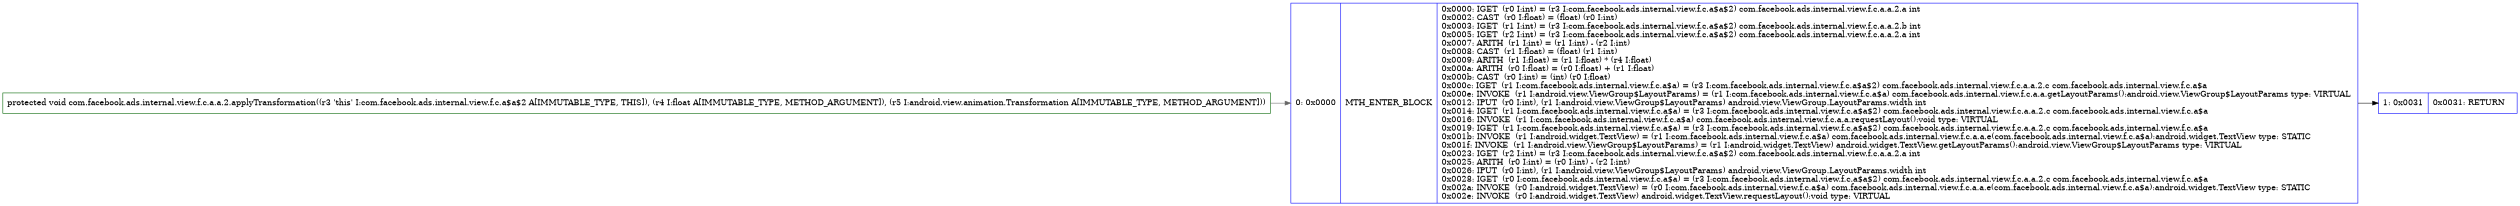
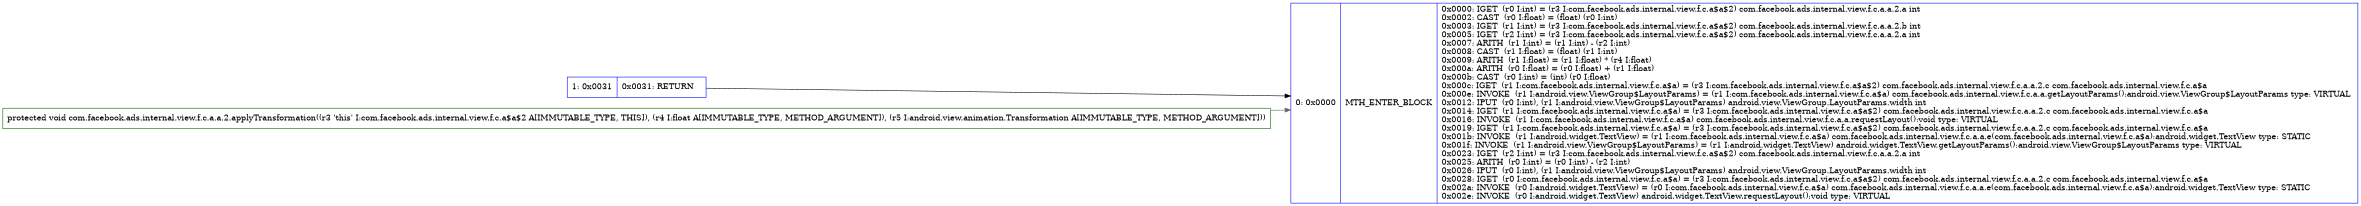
(2365, 103) -> (996, 92)
